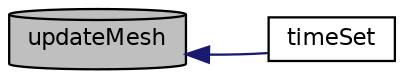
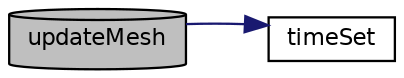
(239, 54) -> (215, 24)
